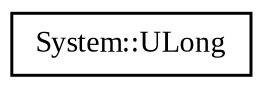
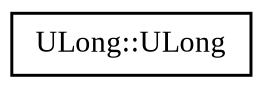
(131, 44) -> (131, 44)
